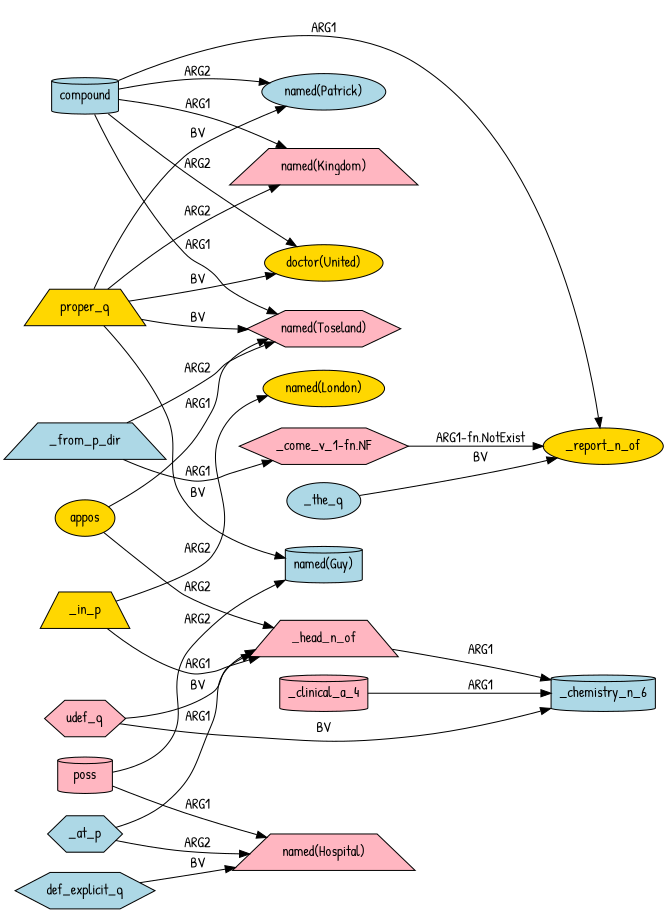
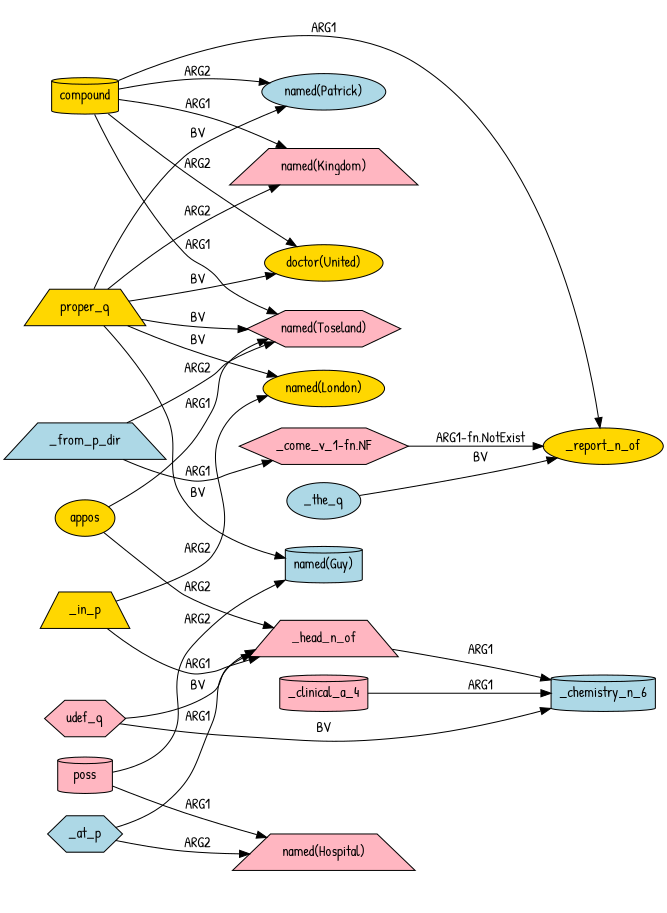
(85, 96) -> (85, 96)
none -> (197, 352)
(85, 891) -> none
